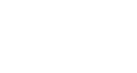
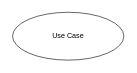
none -> (68, 36)
